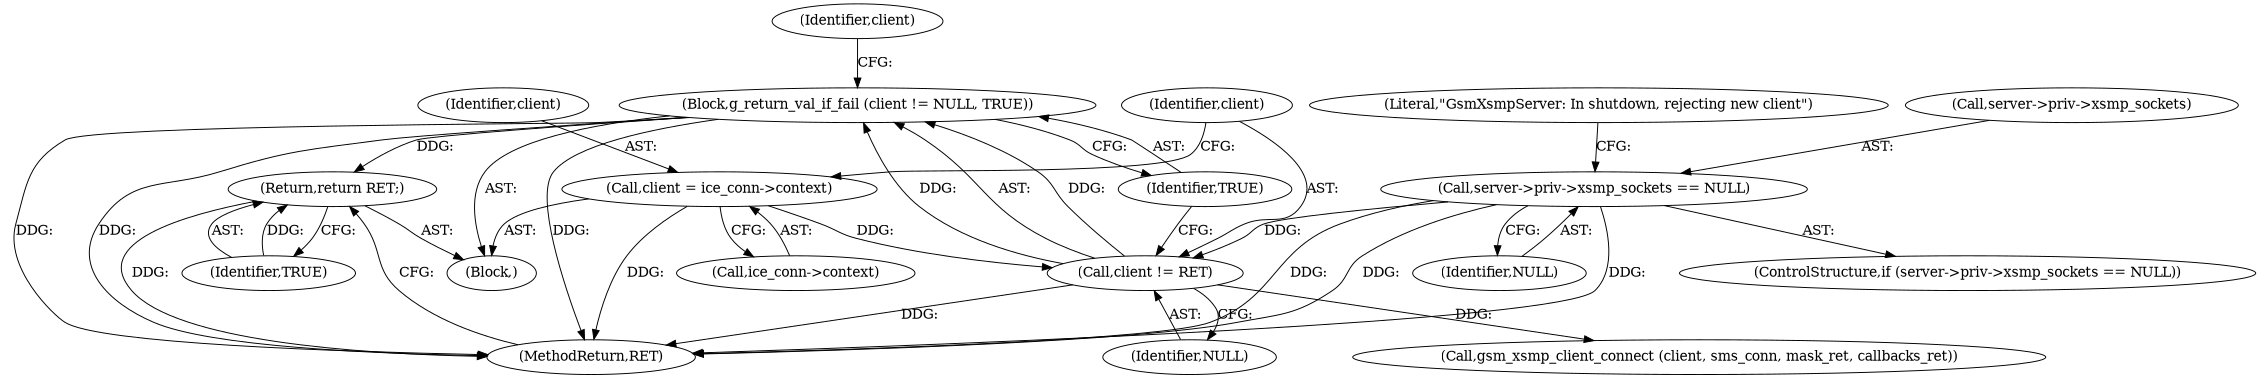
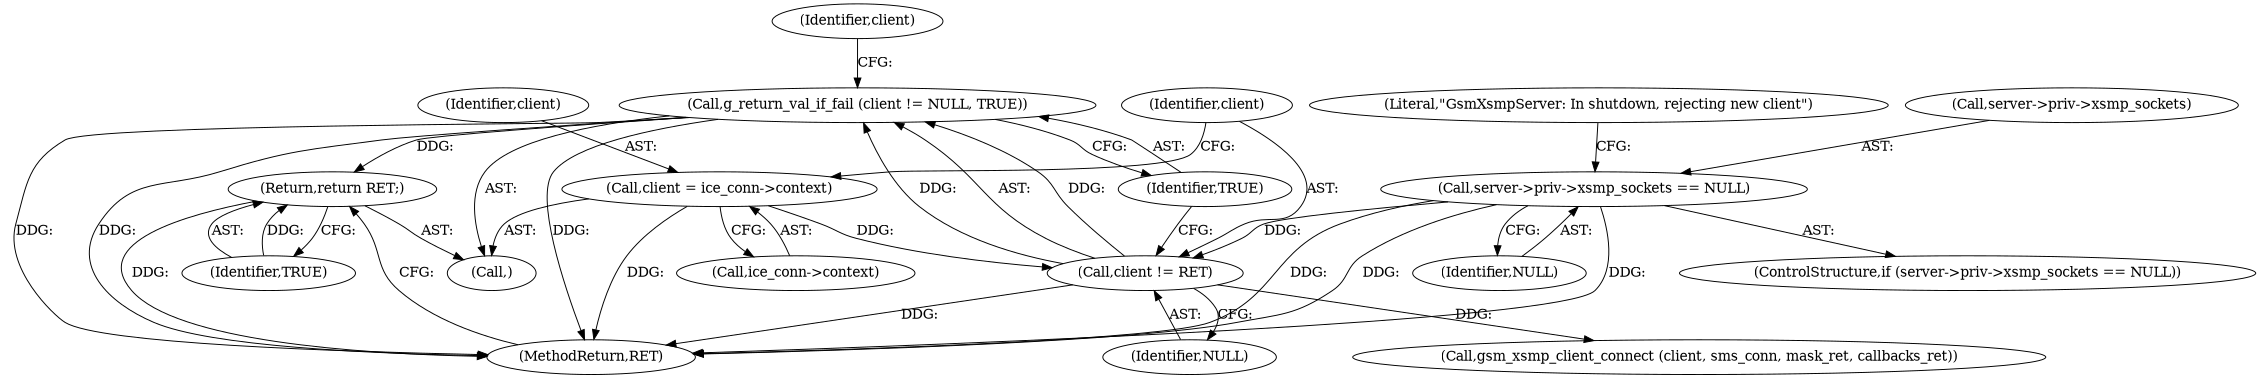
(858, 105) -> (858, 105)
(492, 273) -> (492, 273)
